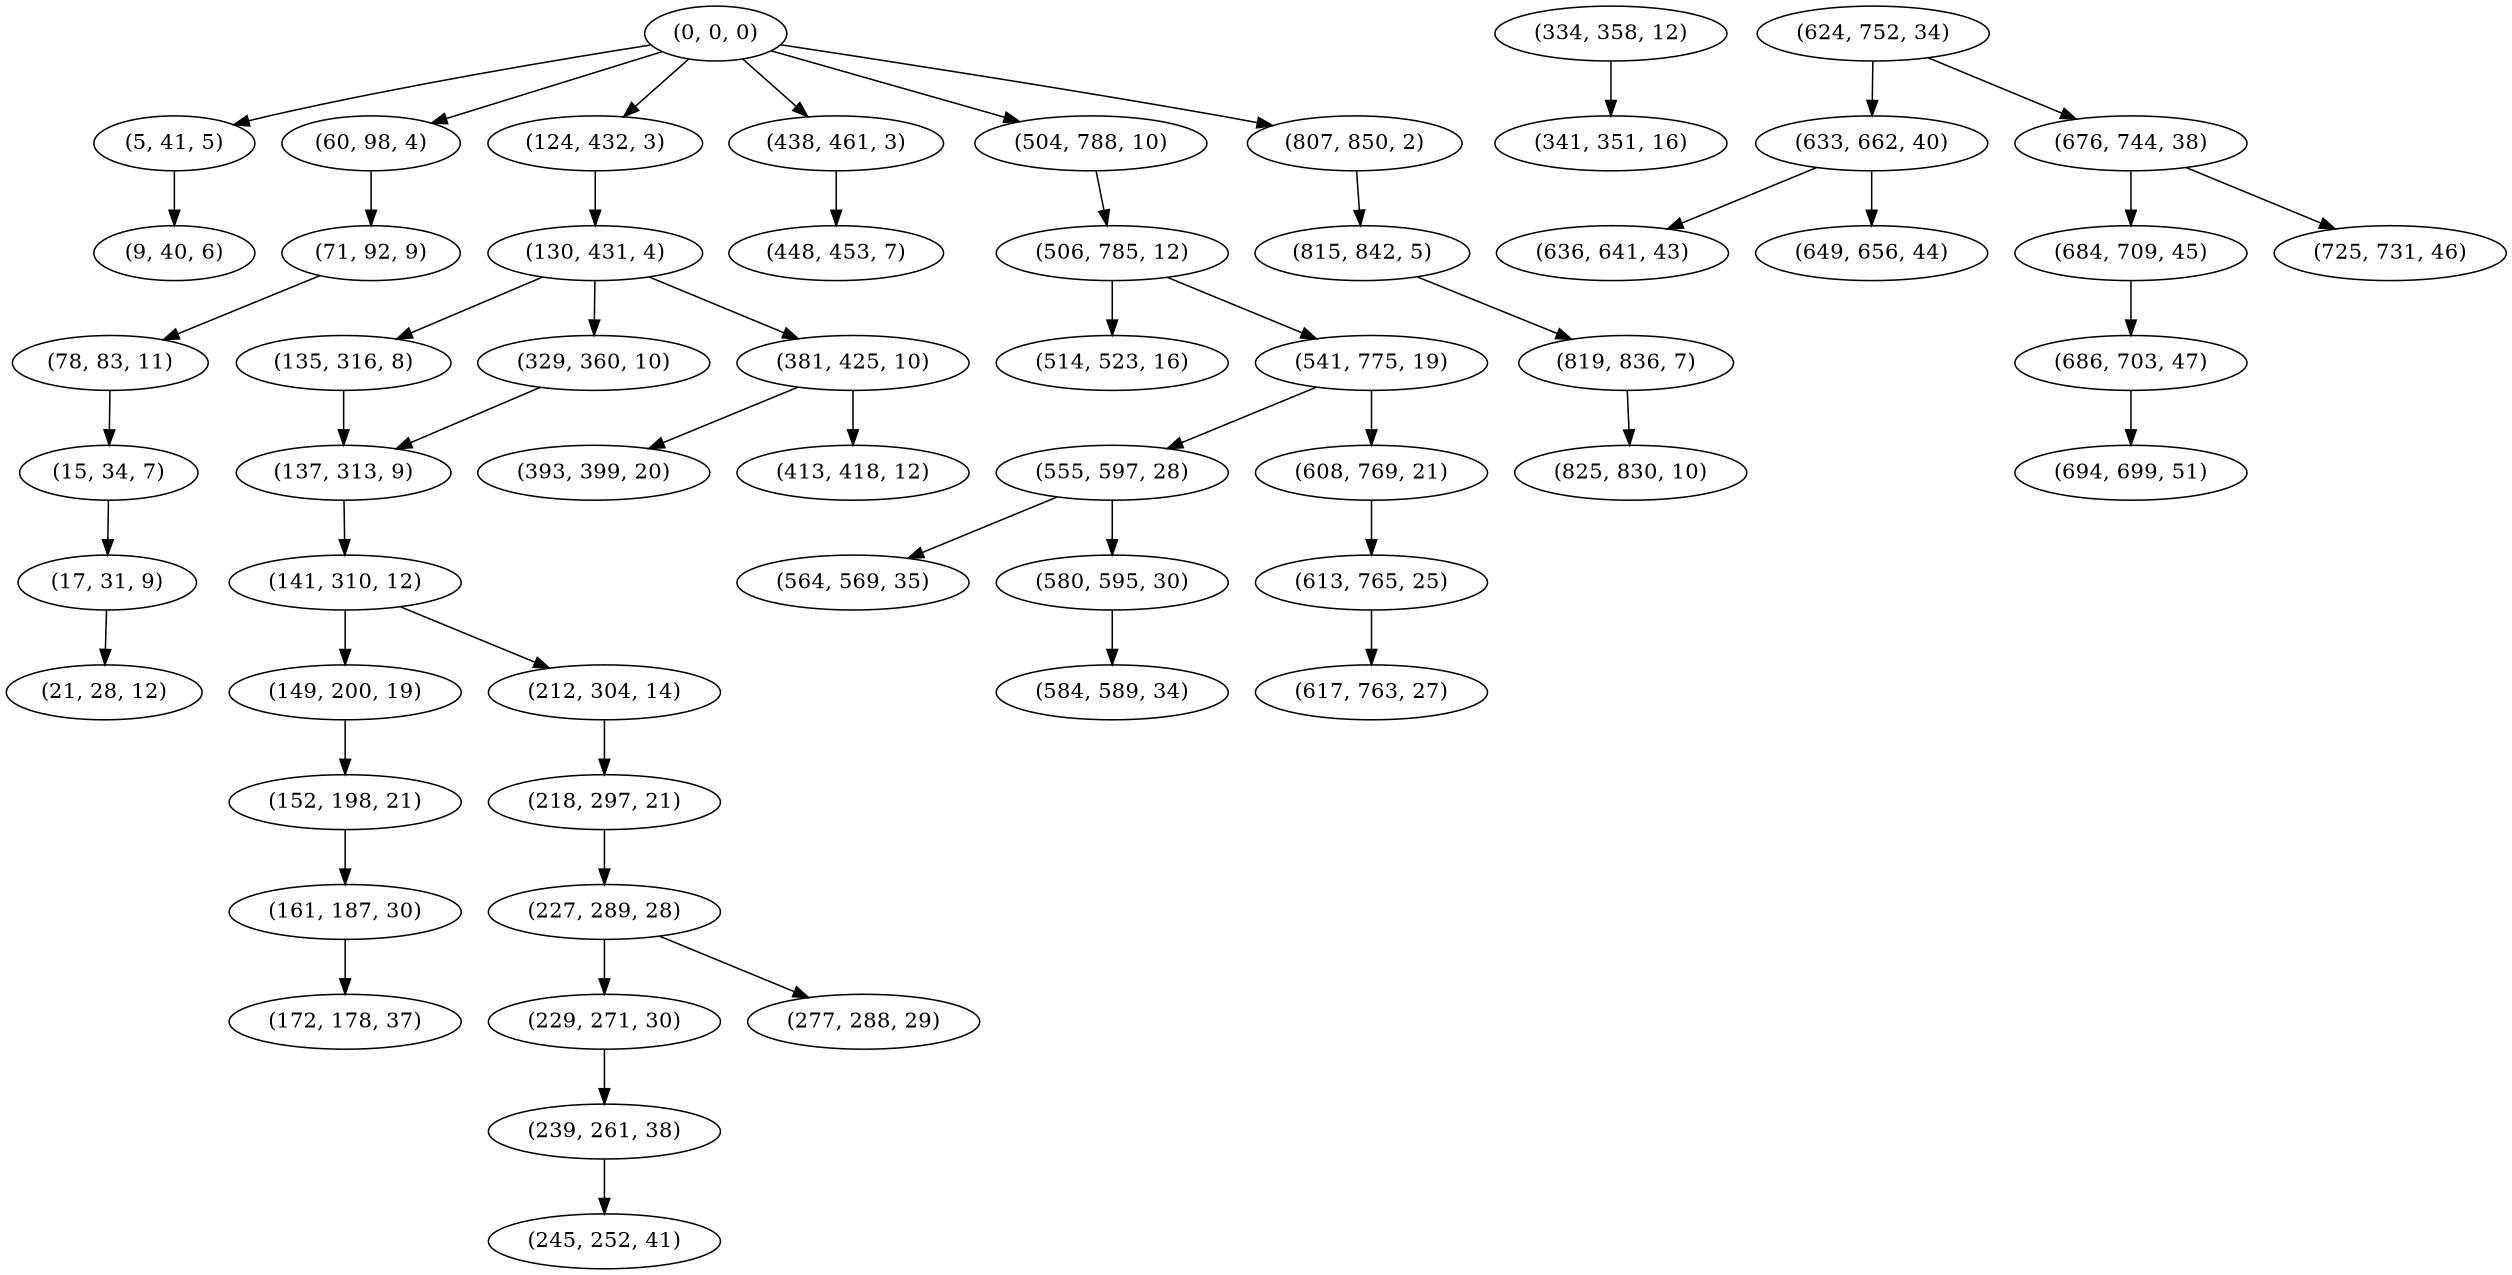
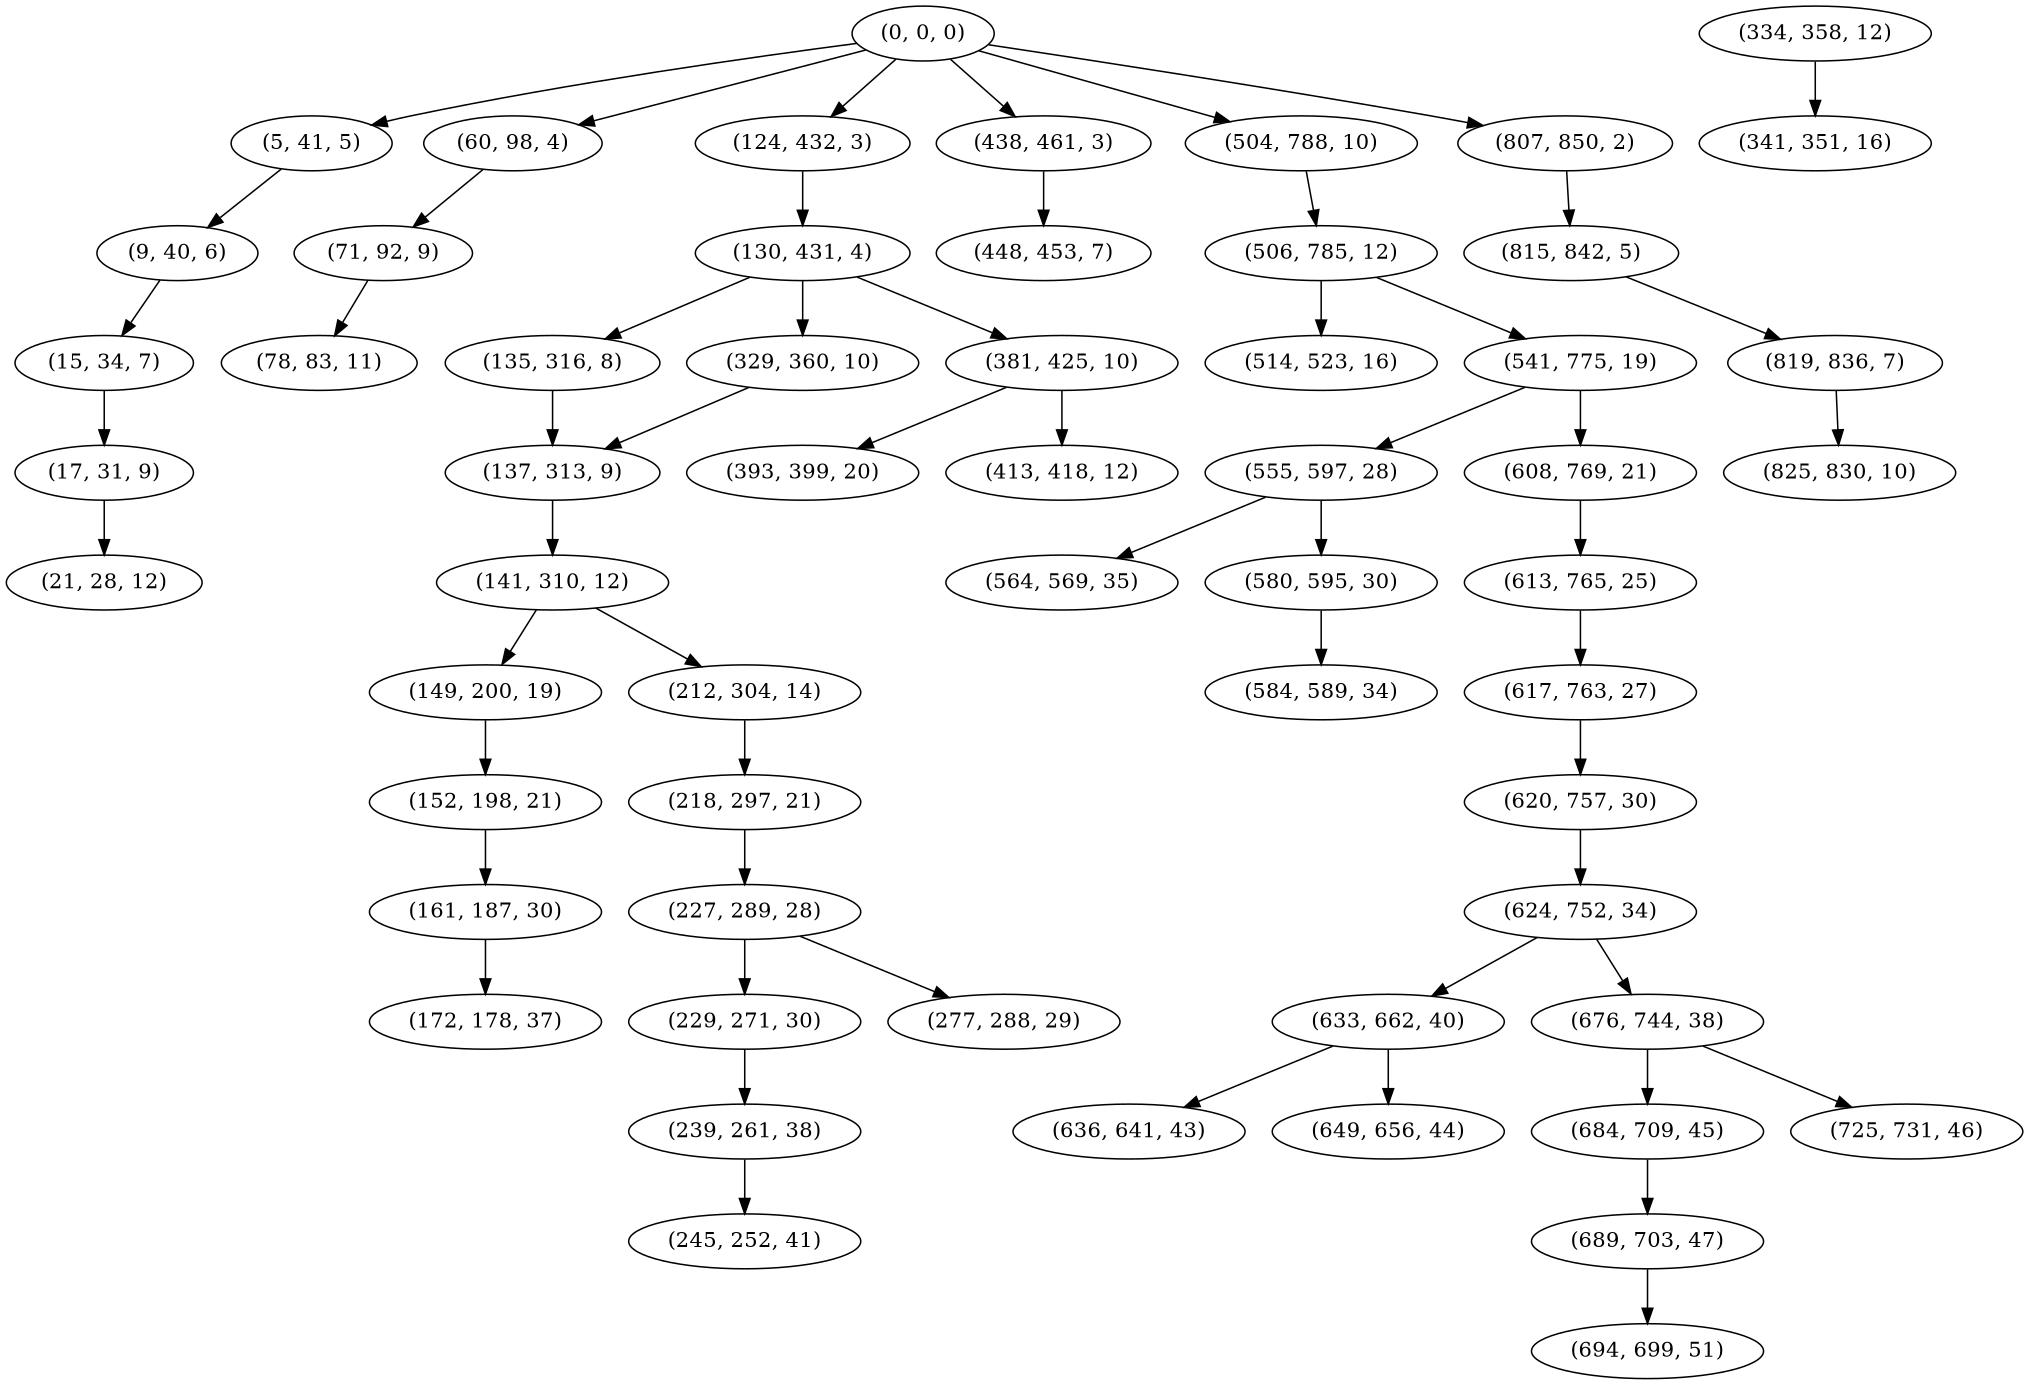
(2131, 363) -> (1647, 1241)
(110, 410) -> (145, 301)
none -> (1580, 802)
